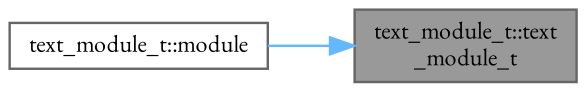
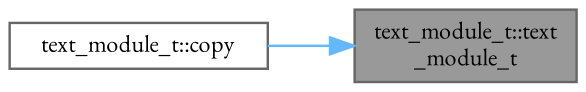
(139, 46) -> (139, 46)
